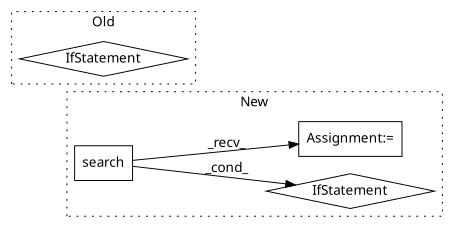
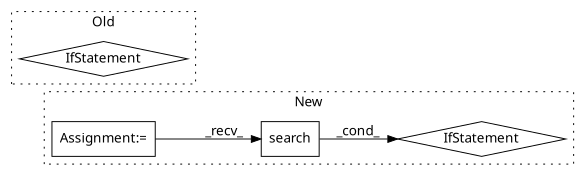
(211, 153) -> (203, 139)
